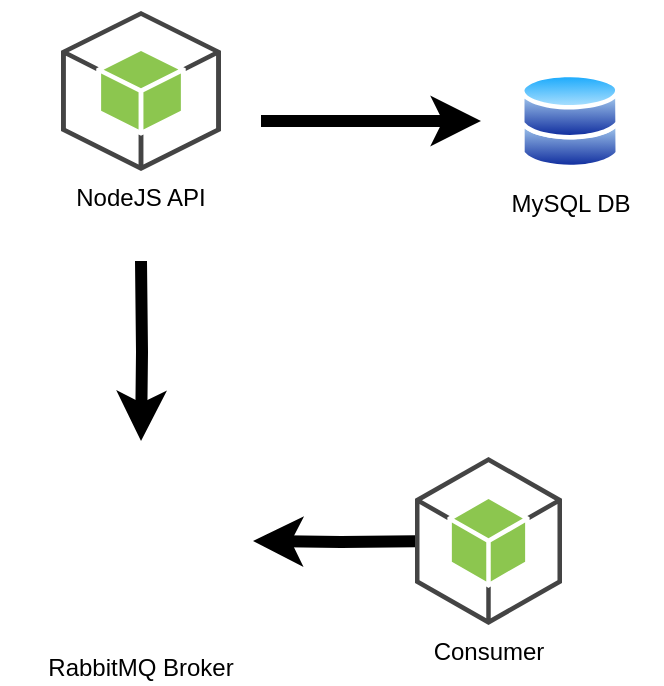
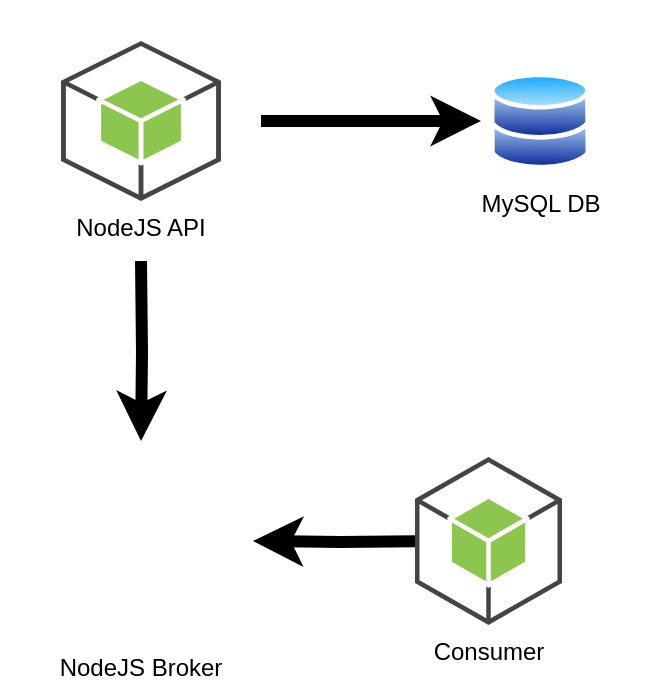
(141, 91) -> (141, 121)
(571, 122) -> (541, 122)
(142, 669) -> (142, 669)
